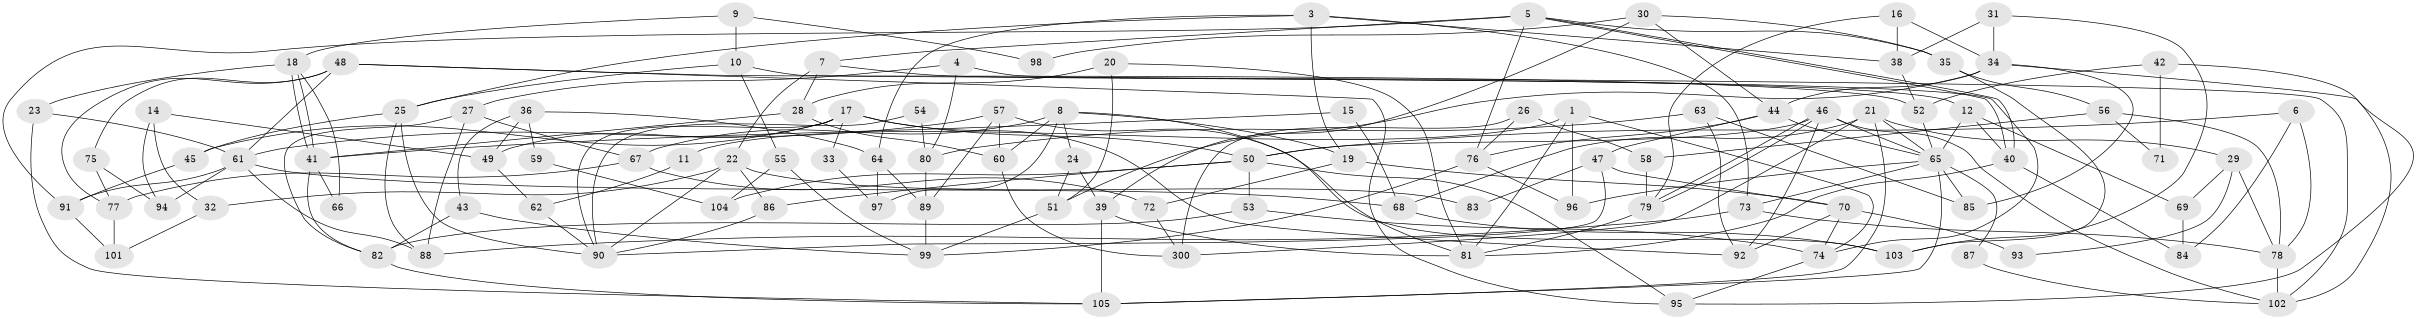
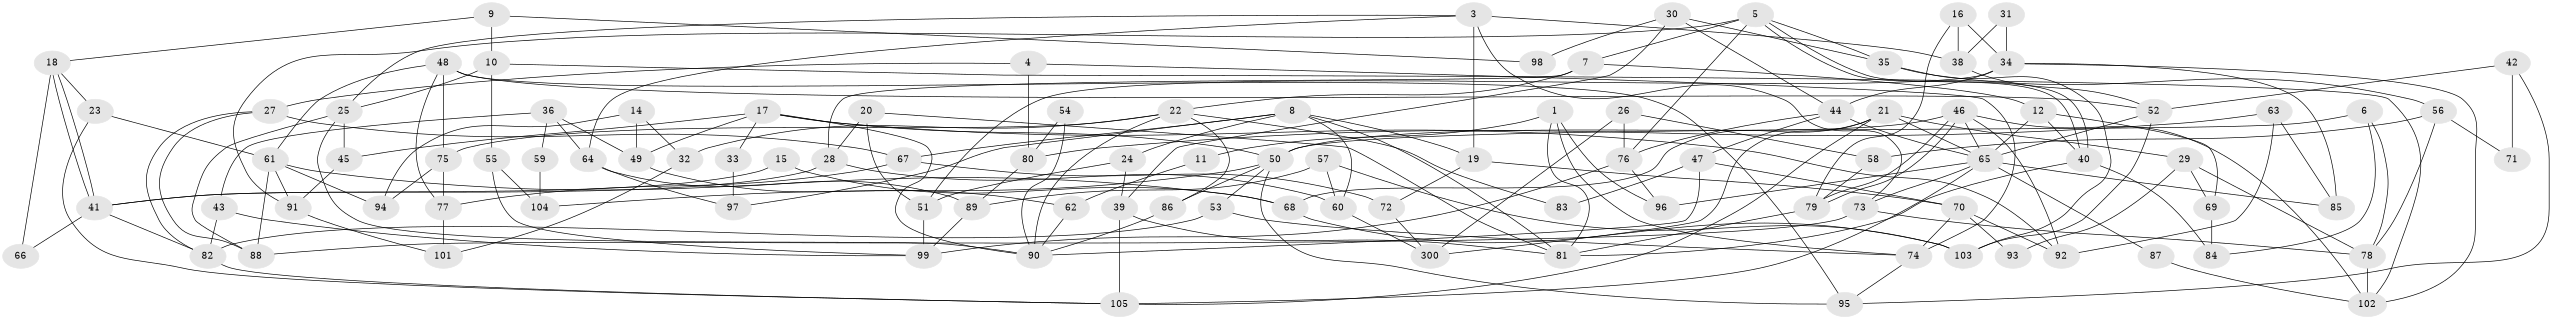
none -> (789, 128)
(455, 134) -> none
(2189, 163) -> (2091, 212)
